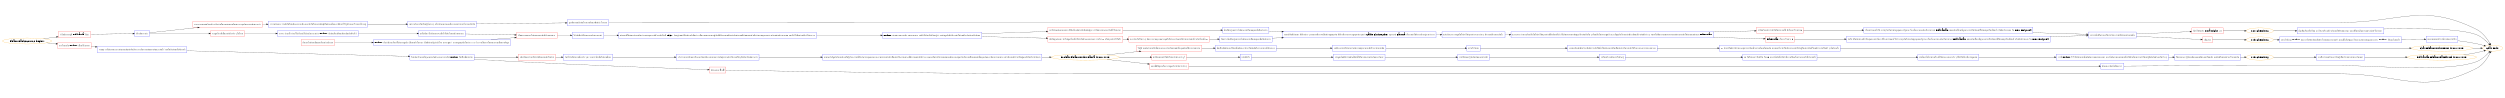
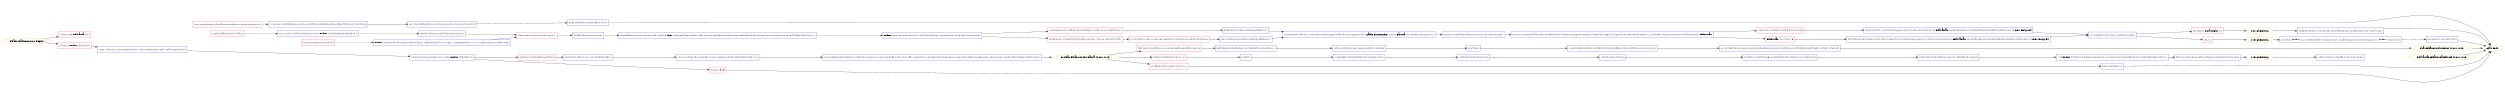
(142, 34) -> none
(2385, 57) -> none
